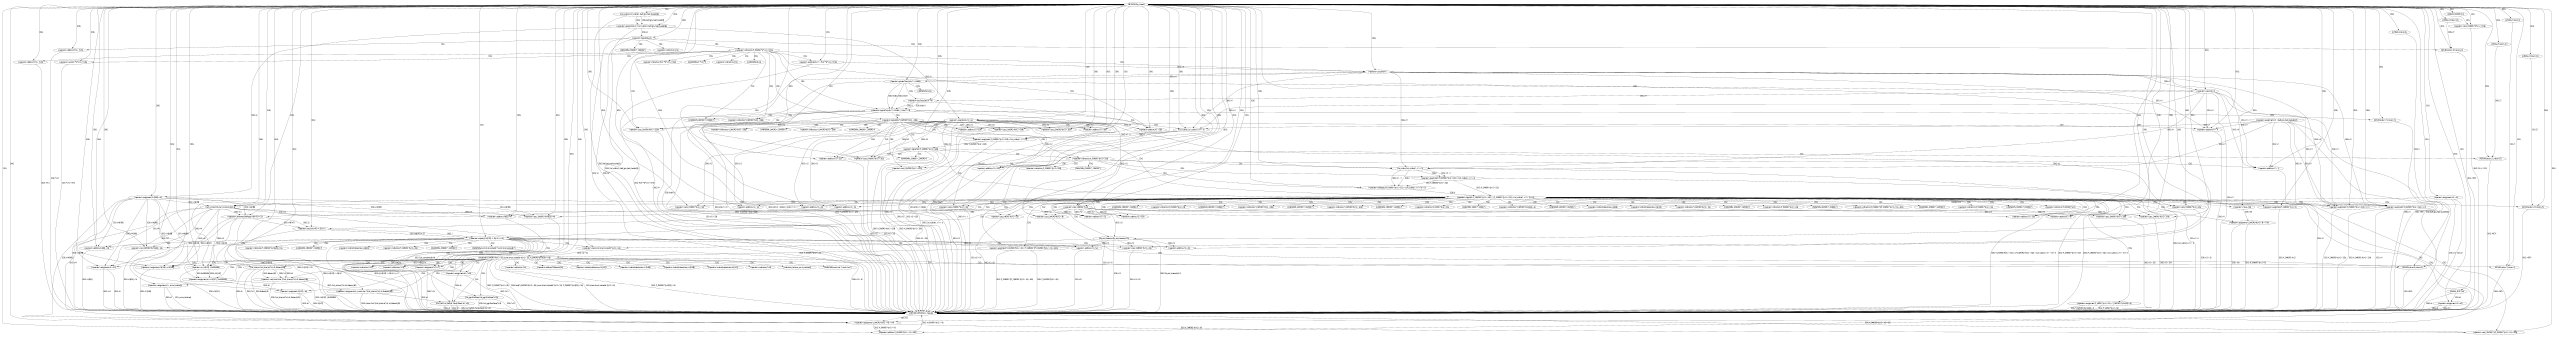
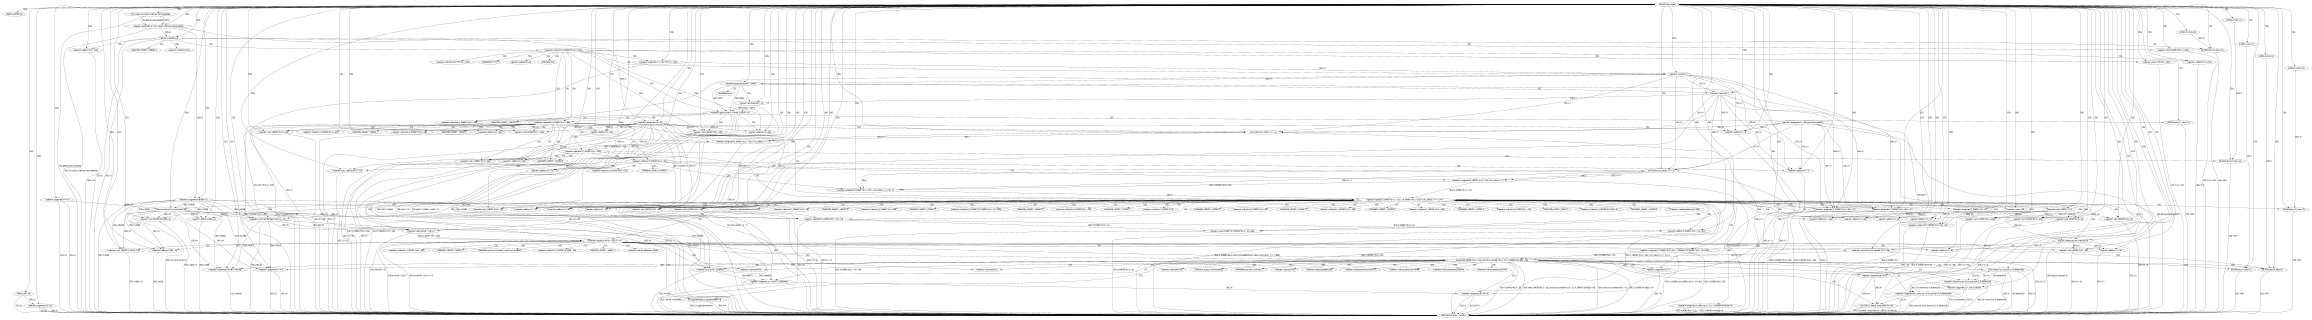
(2464, 19) -> (1166, 44)
(1118, 130) -> none
(899, 318) -> (939, 315)
